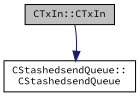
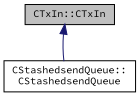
(76, 38) -> (63, 48)
